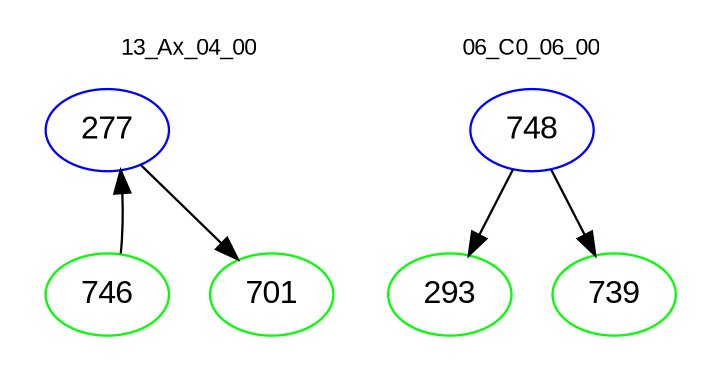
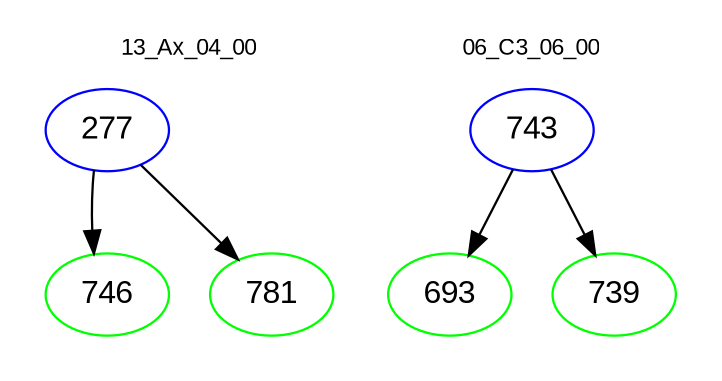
(532, 49) -> (532, 49)
(532, 130) -> (532, 130)
(123, 224) -> (92, 201)
(272, 295) -> (272, 295)
(450, 295) -> (450, 295)
